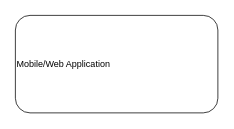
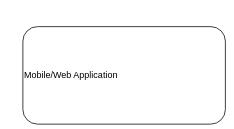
(117, 64) -> (124, 75)
